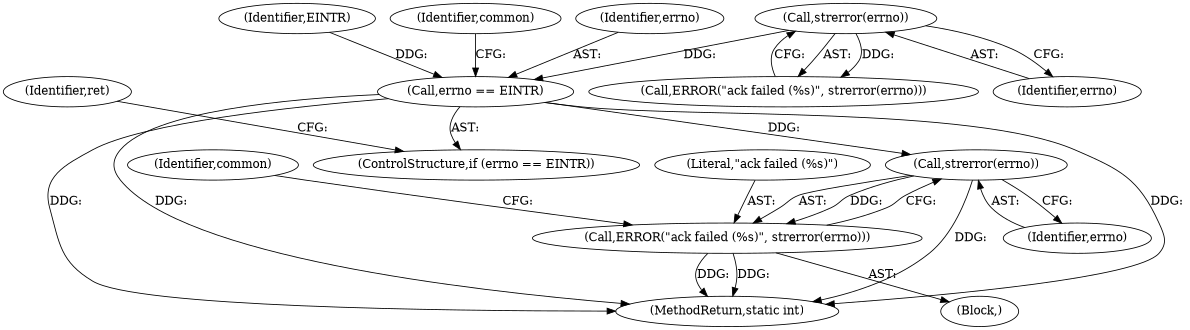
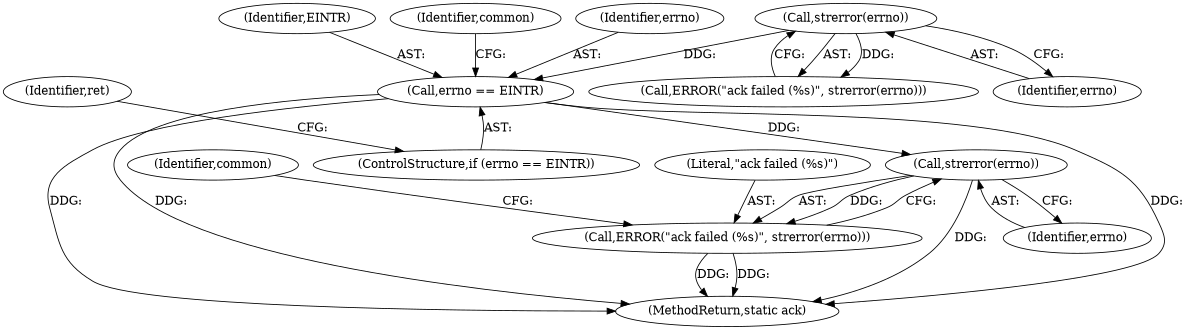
(413, 55) -> (413, 55)
(450, 124) -> (483, 133)
(727, 311) -> (727, 311)
(980, 311) -> none
